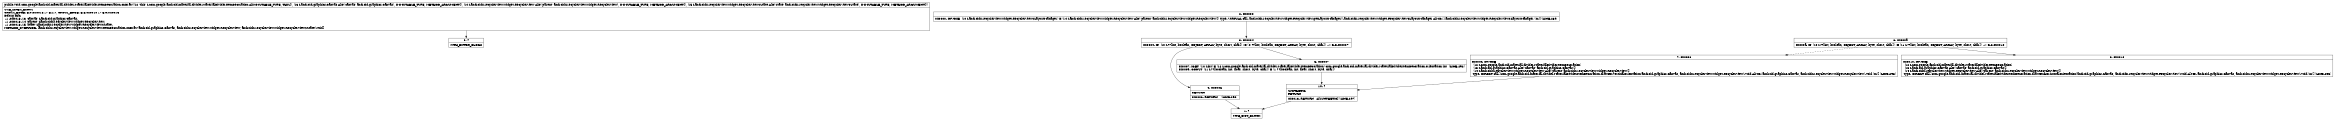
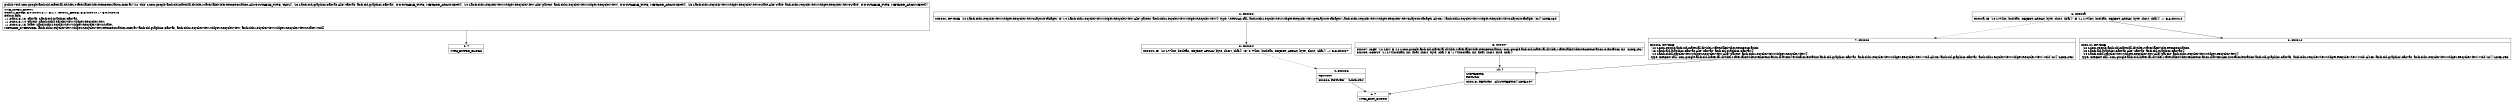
(1280, 53) -> none
(1171, 65) -> (1289, 61)
